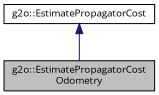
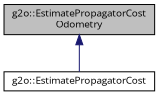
(79, 47) -> (79, 58)
